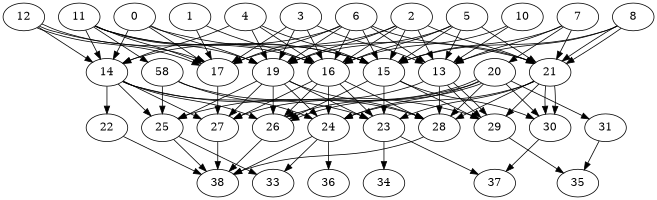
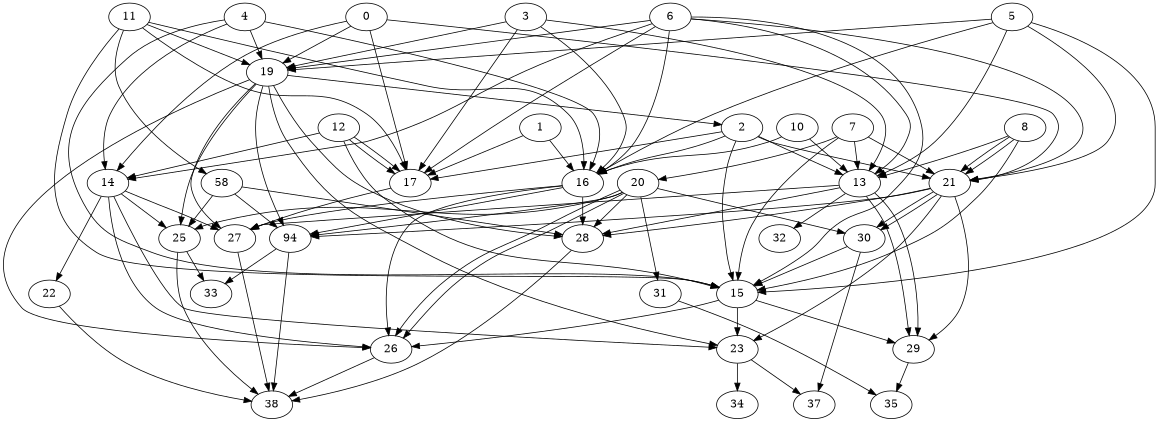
(91, 41) -> none
(346, 44) -> (501, 100)
(353, 97) -> none
(297, 100) -> none
(495, 106) -> (804, 265)
(329, 128) -> (290, 239)
(329, 183) -> none
none -> (780, 239)
